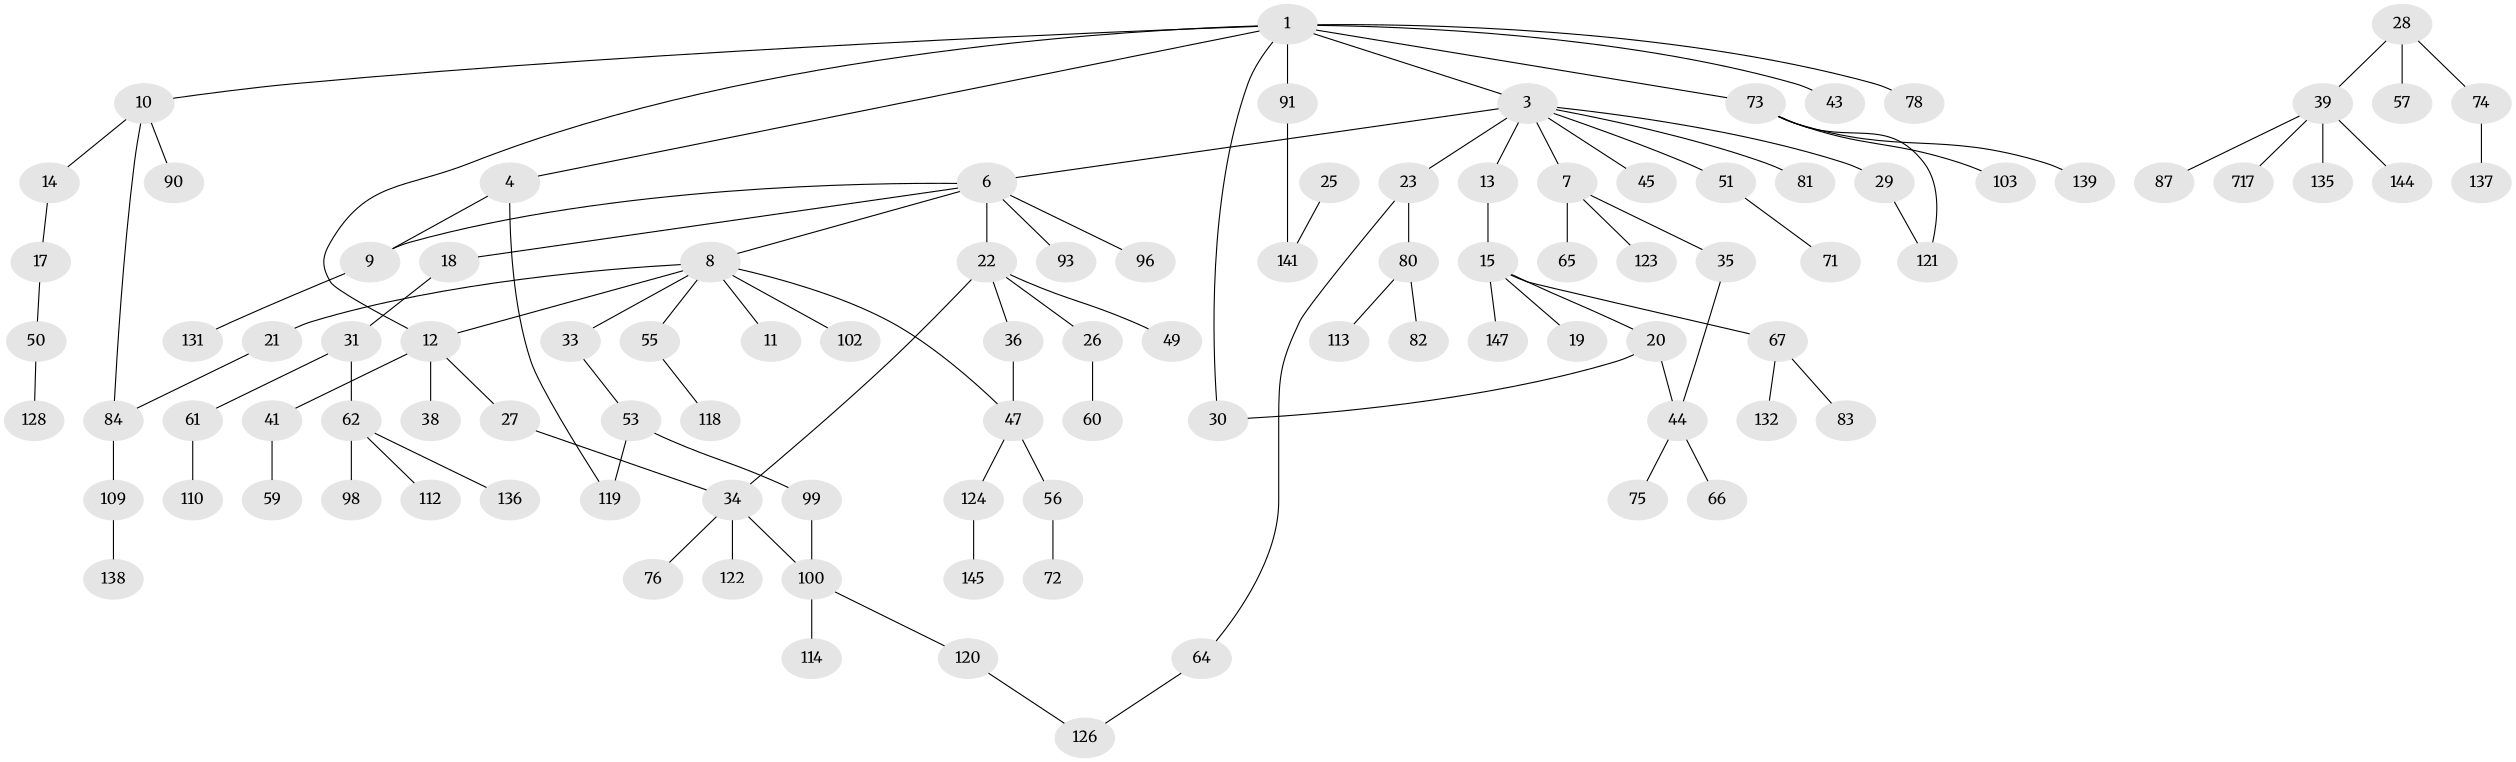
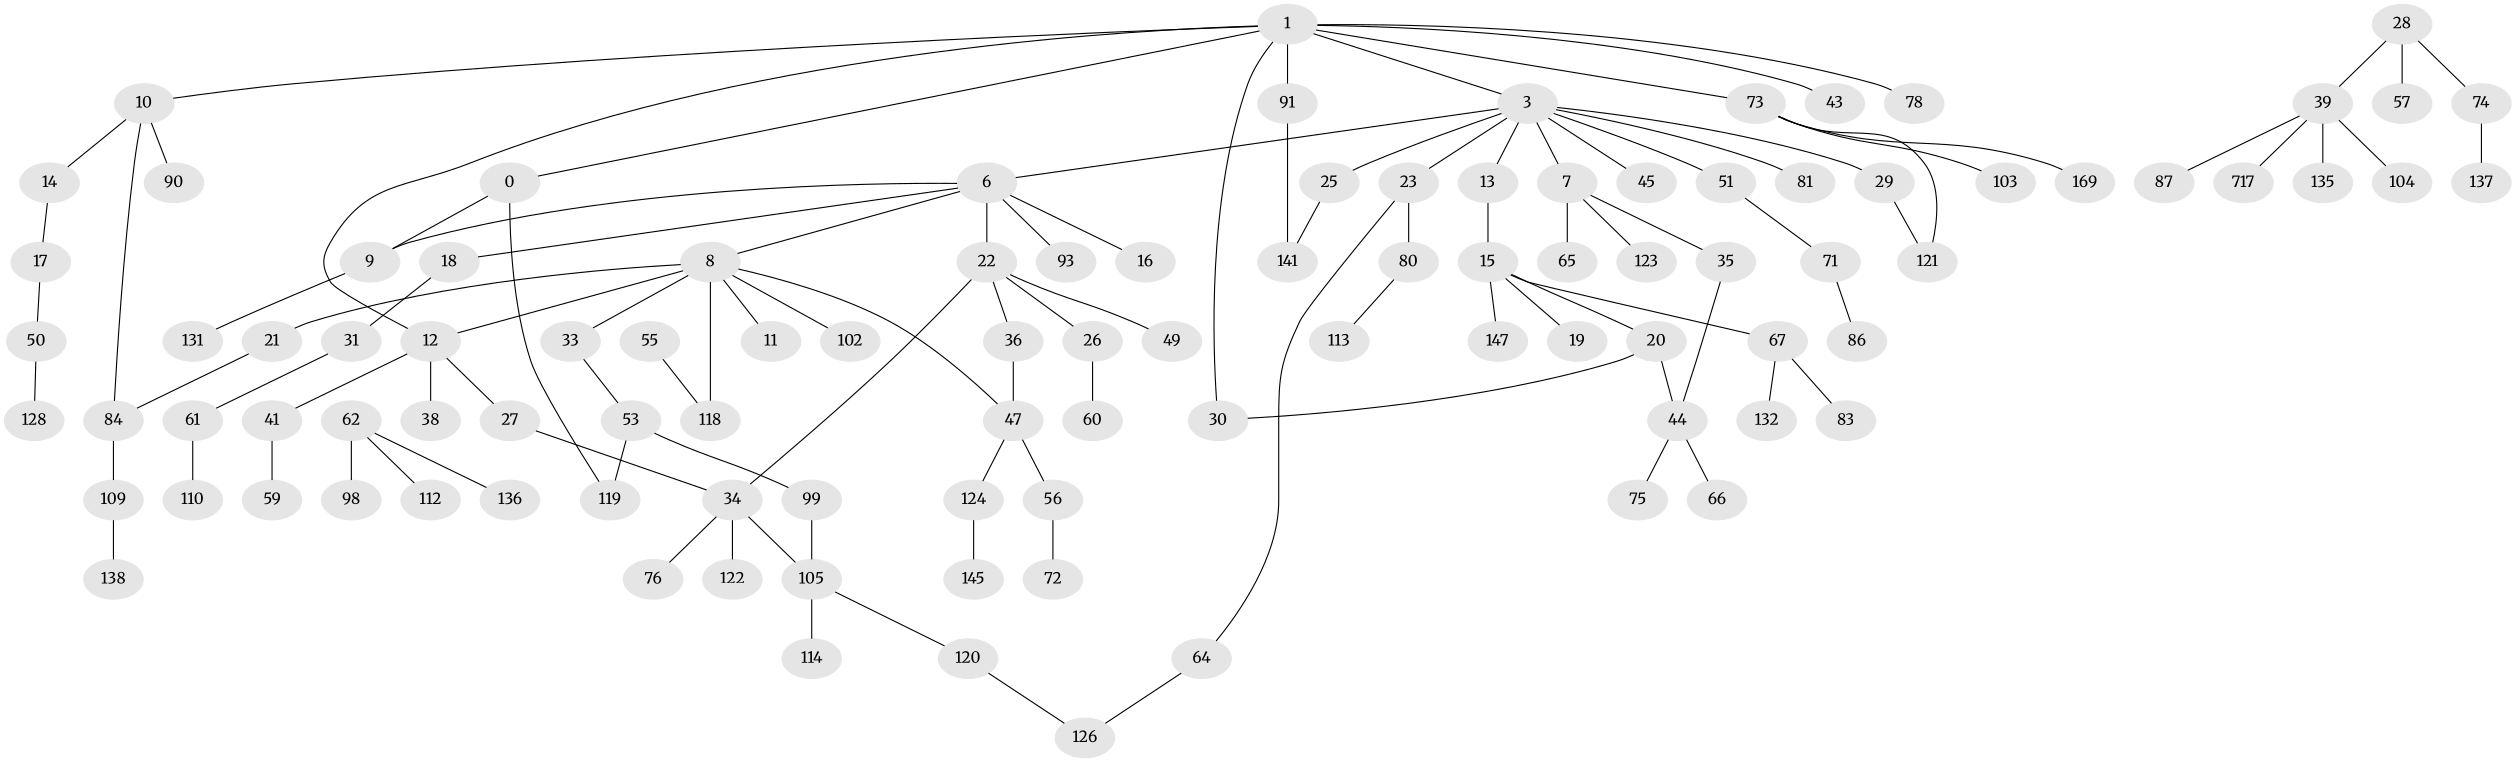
none -> (1427, 140)
(510, 183) -> (510, 183)
(2085, 183) -> (2085, 183)
(2402, 183) -> (2402, 183)
(1145, 262) -> (1145, 262)
(680, 302) -> (710, 341)
(1419, 341) -> none
none -> (1857, 341)
(351, 373) -> none
(812, 579) -> (812, 579)
